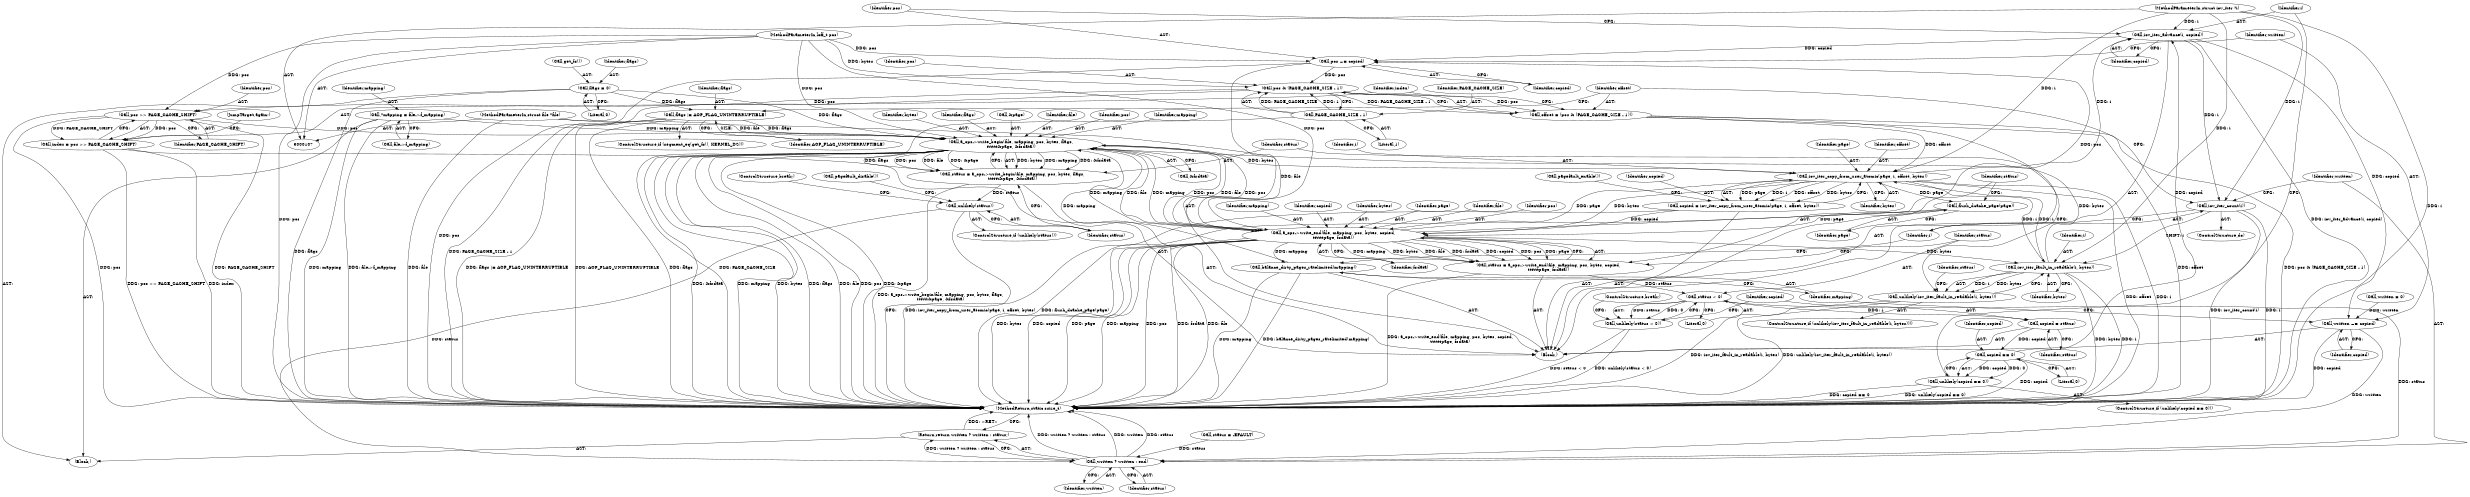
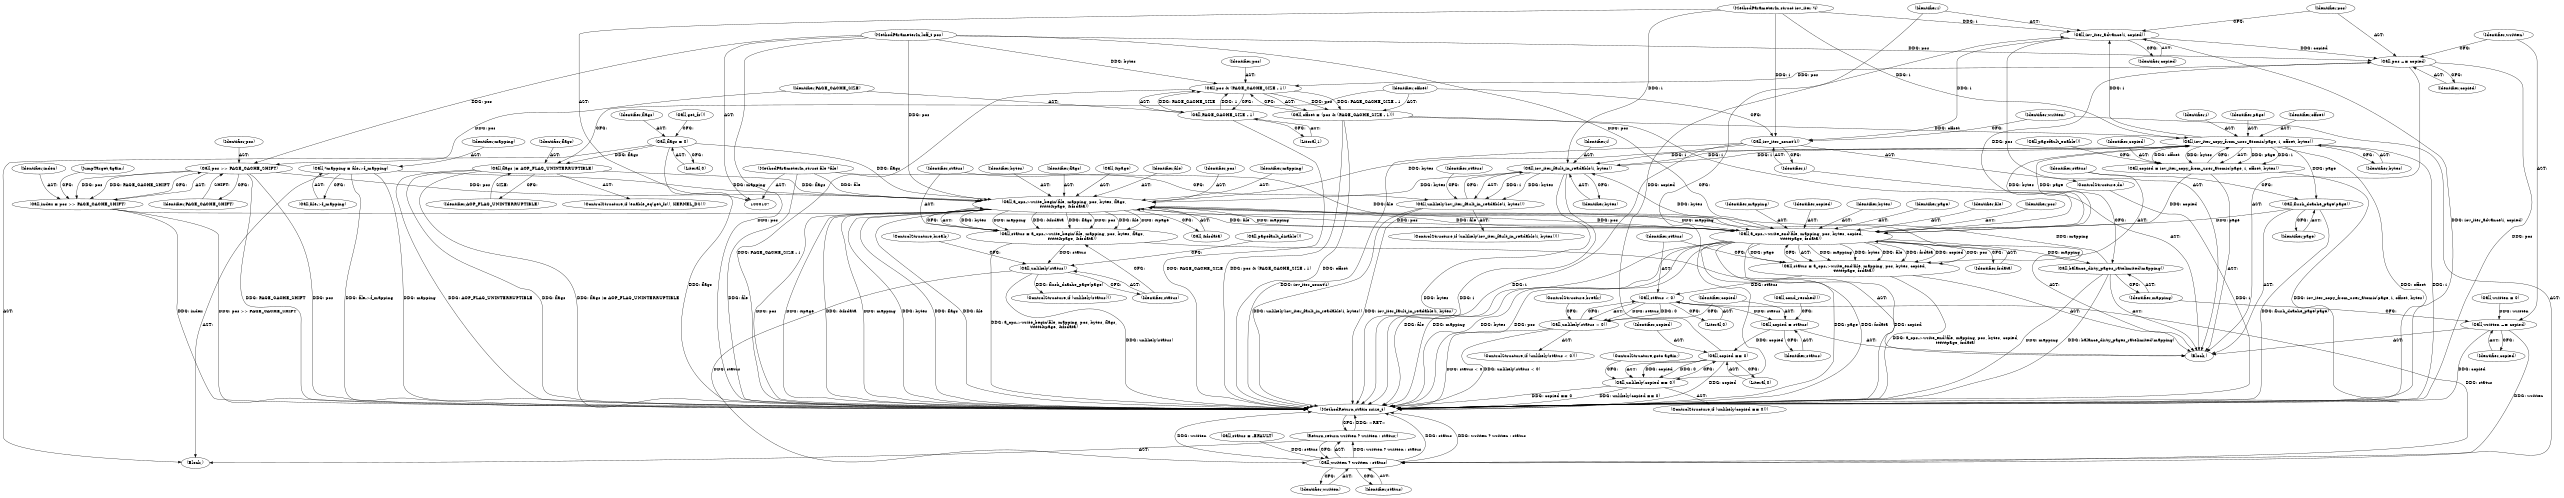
(588, 75) -> (689, 128)
(1486, 96) -> none
(775, 102) -> (524, 113)
(211, 128) -> (223, 185)
(2352, 142) -> none
(304, 145) -> (760, 204)
(681, 145) -> (645, 204)
(978, 219) -> (1070, 285)
(2175, 236) -> (1679, 155)
none -> (1797, 298)
(892, 310) -> (1150, 340)
(1876, 310) -> (1767, 311)
none -> (1531, 356)
none -> (1646, 356)
(2293, 374) -> (1958, 398)
(1117, 462) -> (1354, 463)
